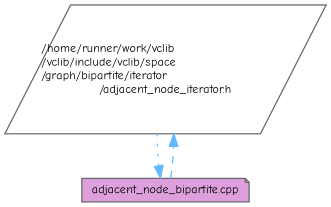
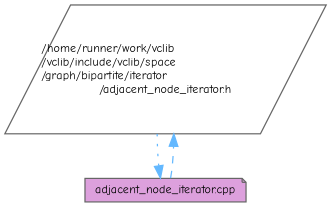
(166, 190) -> (166, 190)
